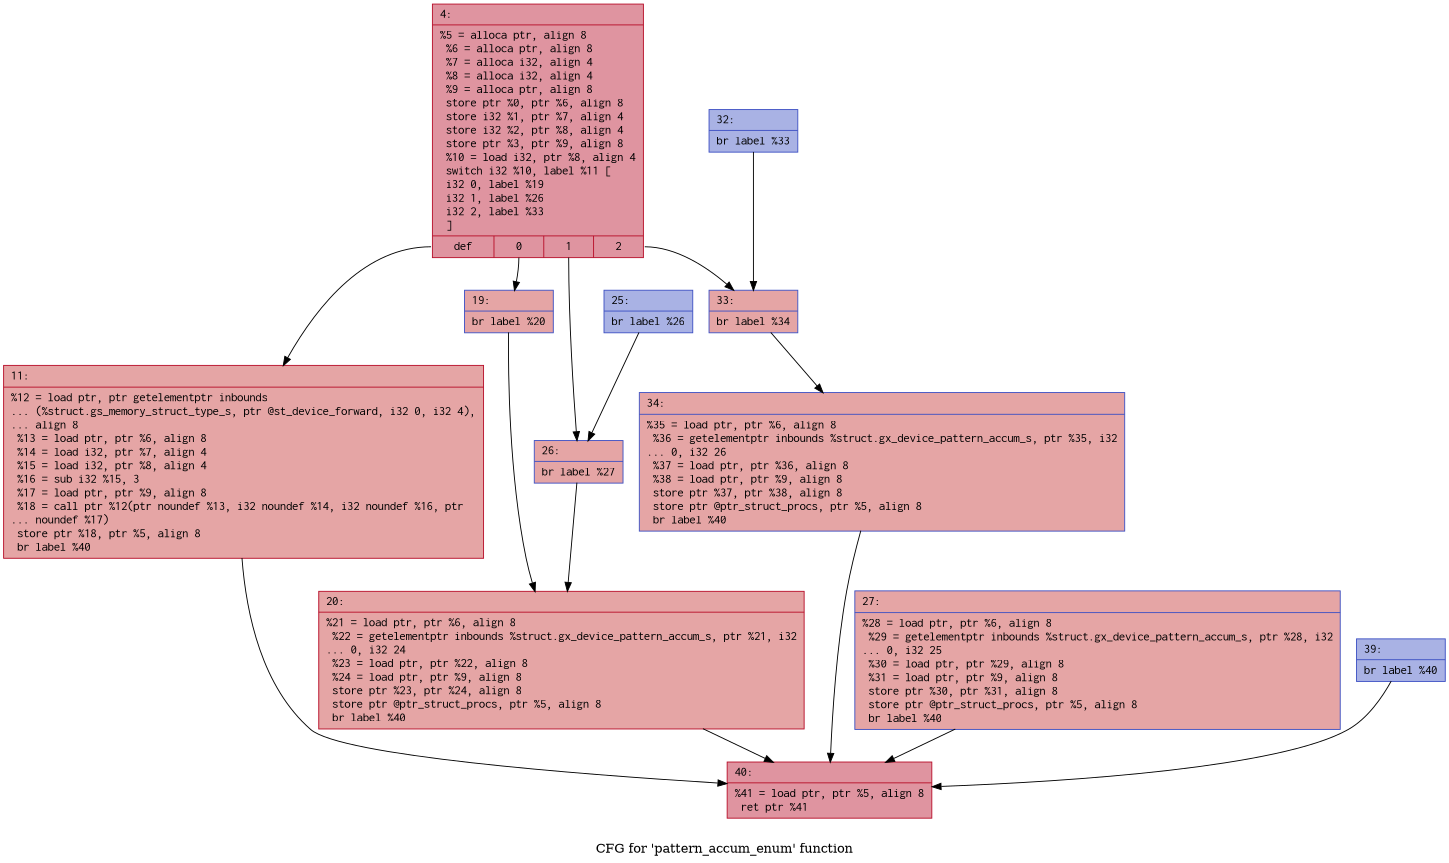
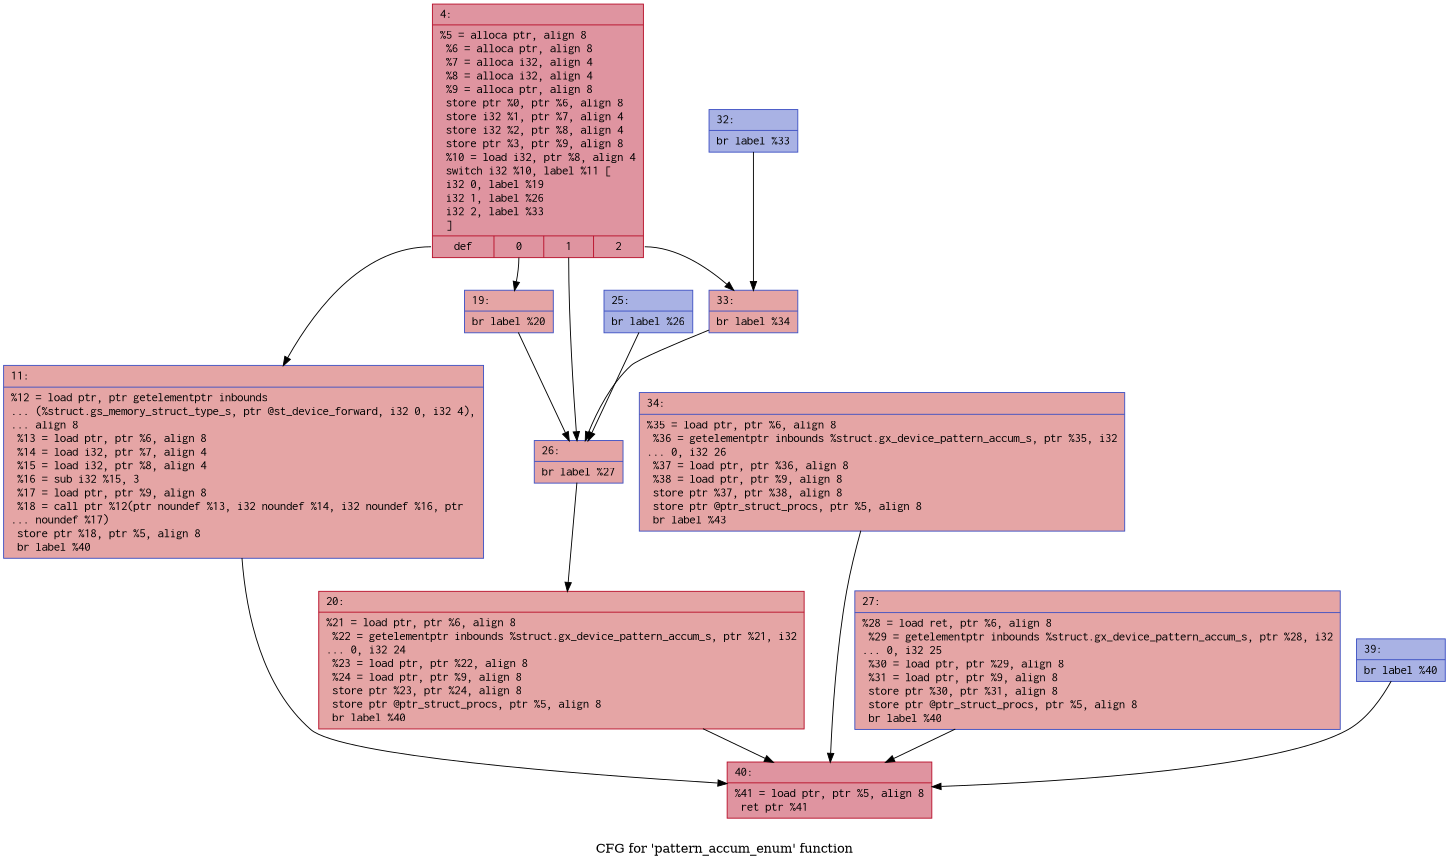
(794, 359) -> (633, 364)
(513, 458) -> (542, 382)
(244, 462) -> (244, 462)
(686, 520) -> (686, 520)
(957, 623) -> (957, 623)
